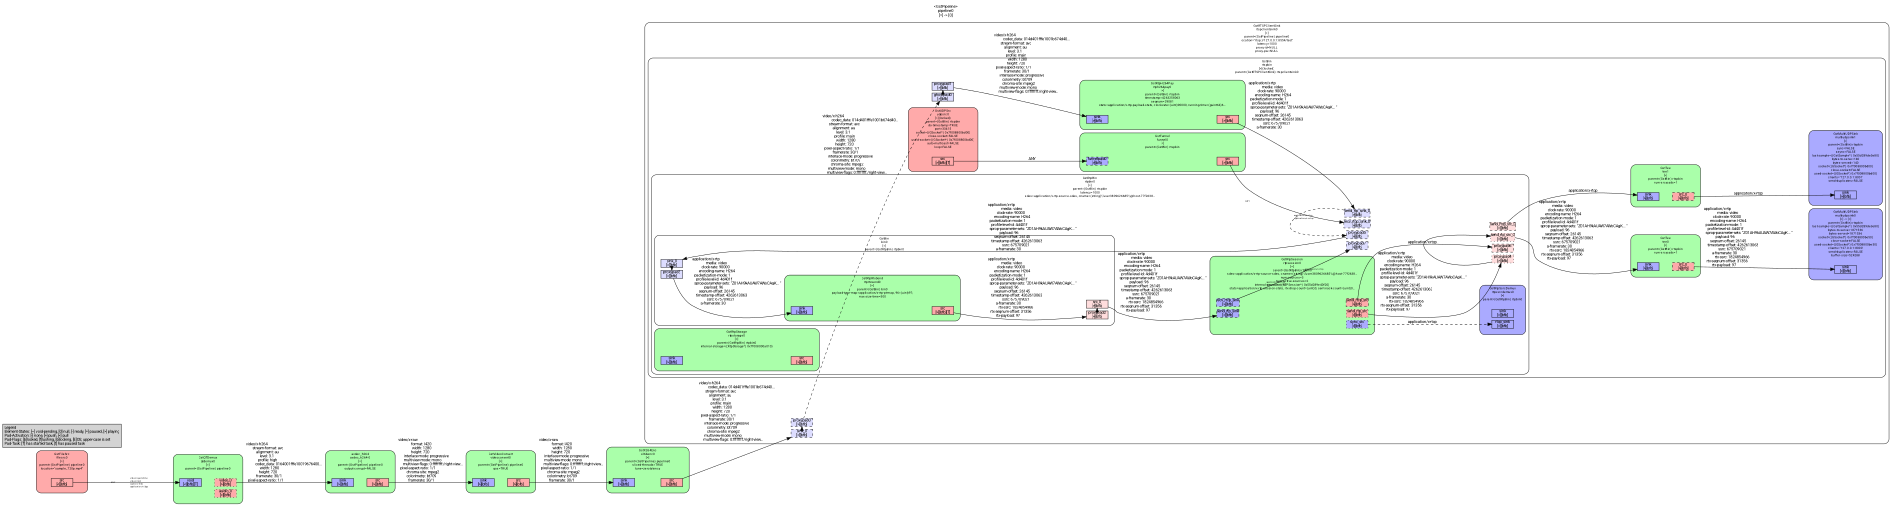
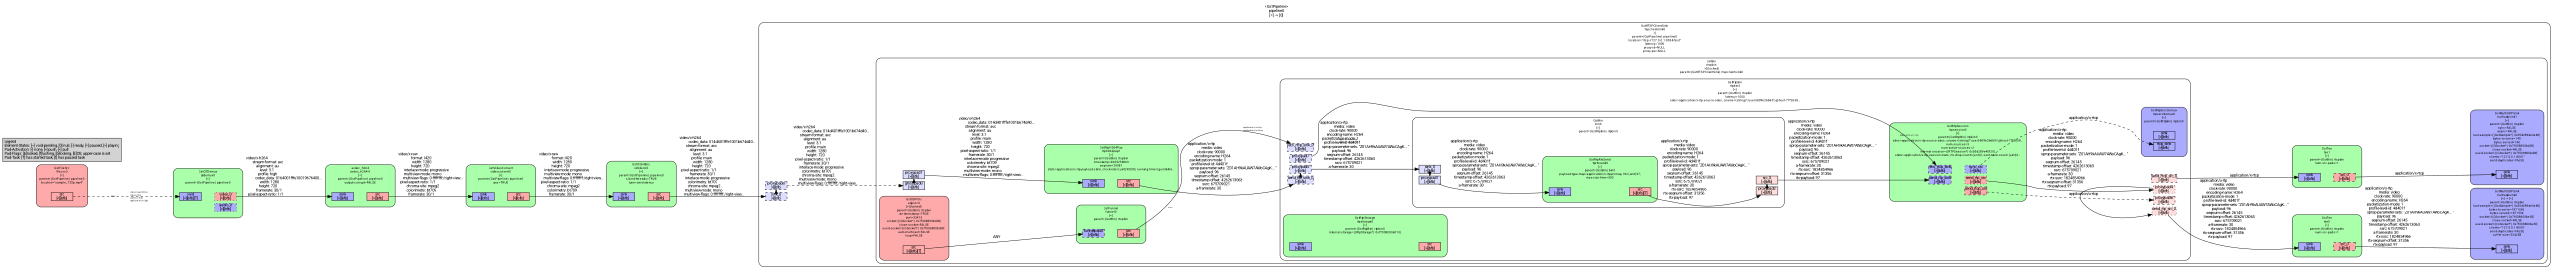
(1407, 245) -> (2068, 198)
(1293, 276) -> (1612, 111)
(124, 483) -> (124, 197)
(226, 493) -> (226, 207)
